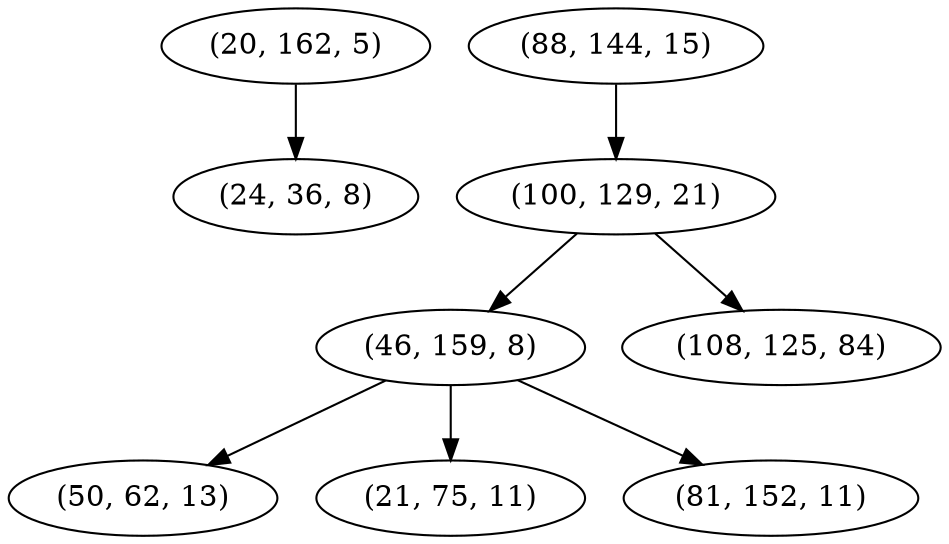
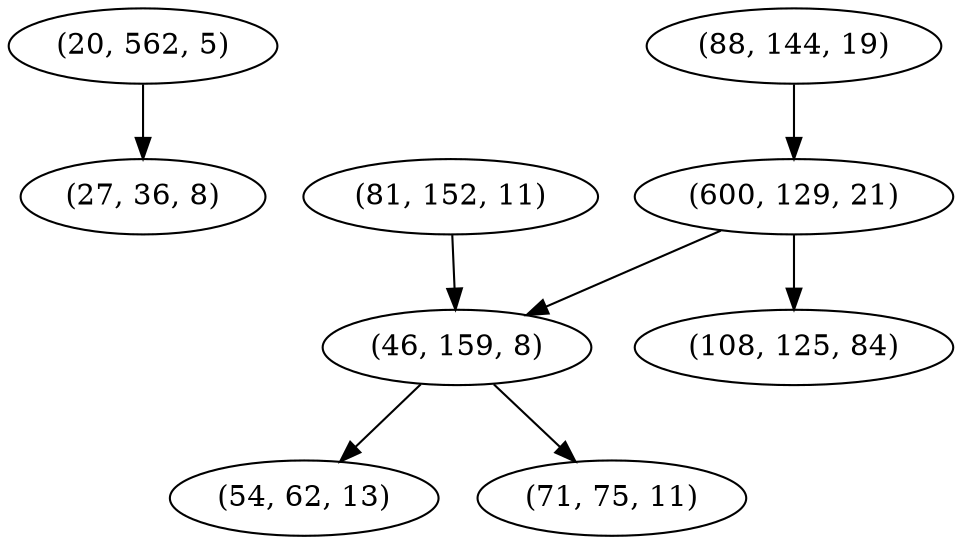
(296, 46) -> (143, 46)
(616, 46) -> (794, 46)
(296, 197) -> (143, 197)
(616, 197) -> (794, 197)
(600, 418) -> (453, 262)
(143, 498) -> (304, 498)
(451, 498) -> (612, 498)
